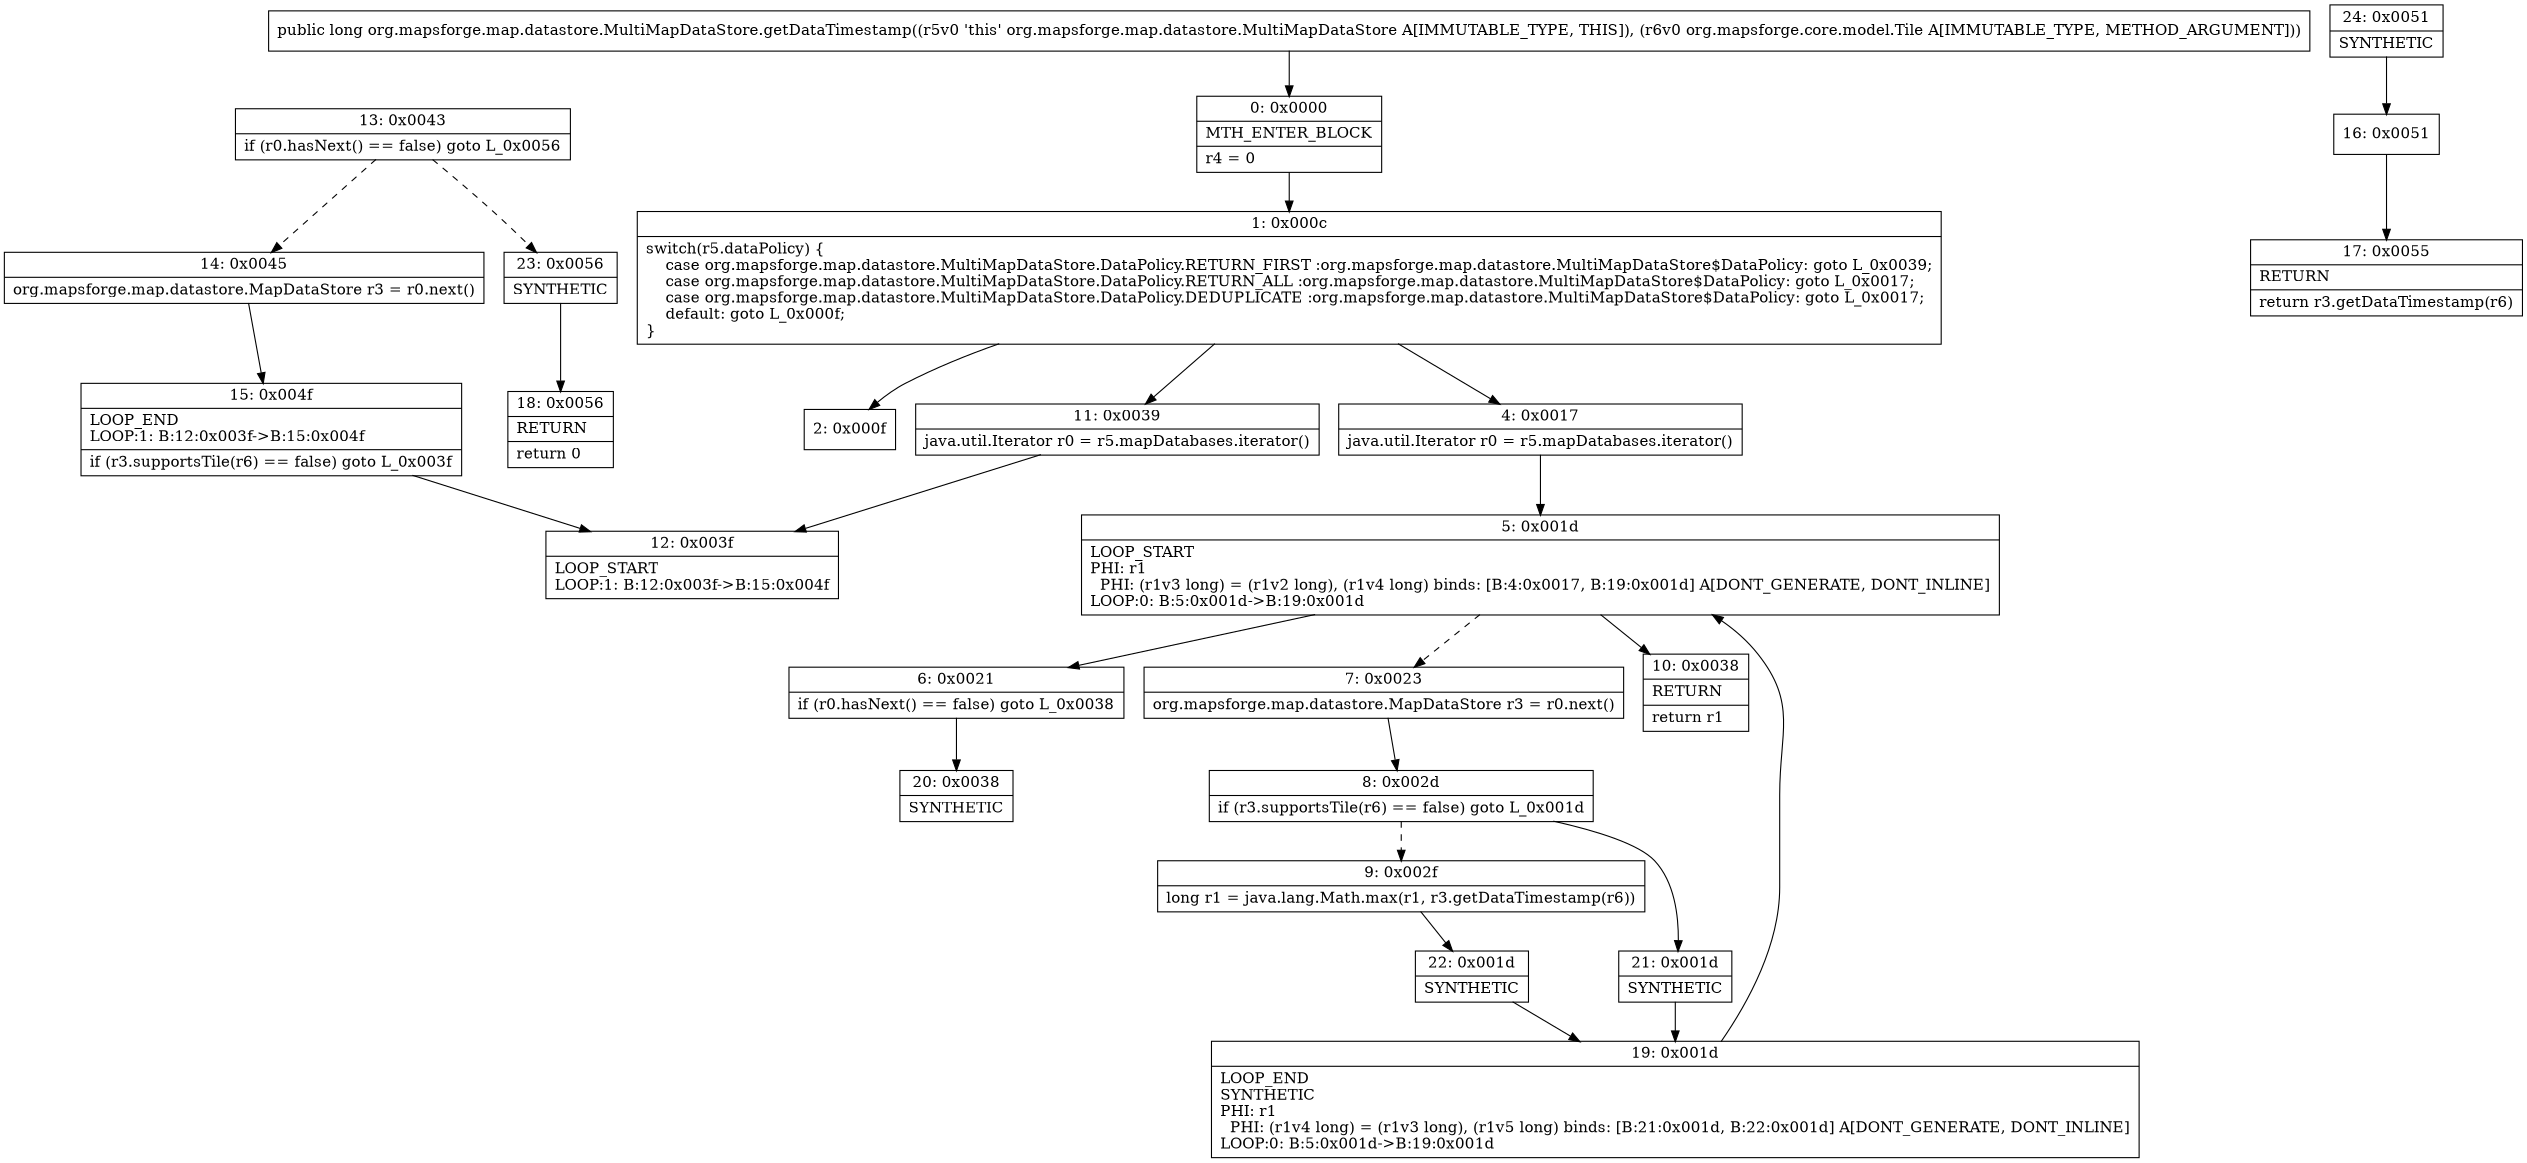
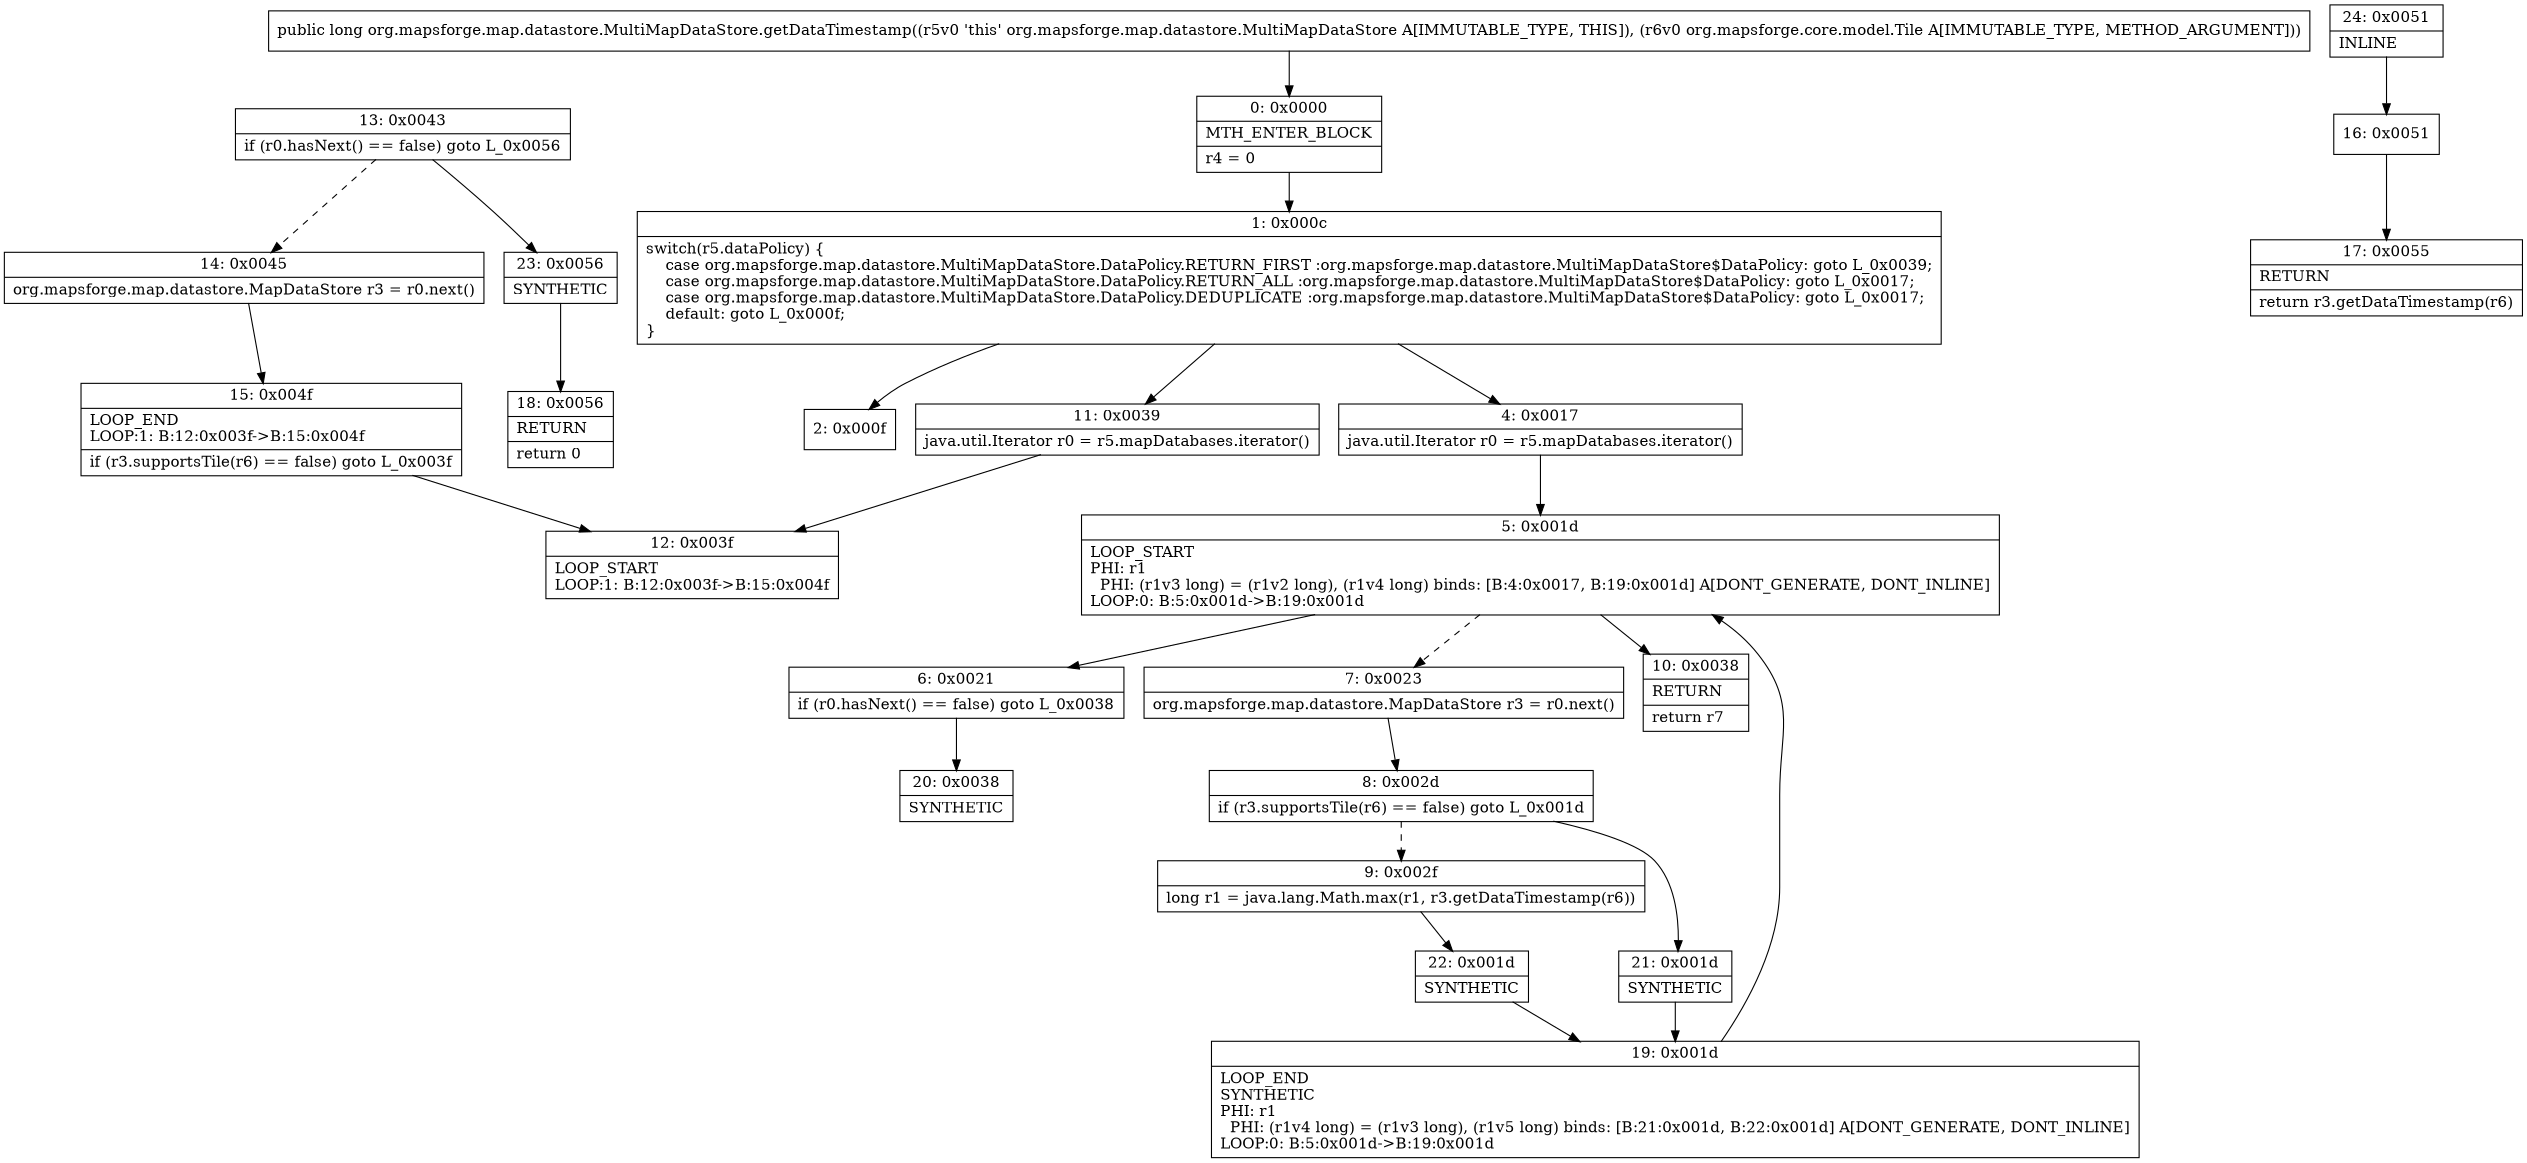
(2387, 44) -> (2369, 44)
(482, 201) -> (482, 201)
(1688, 718) -> (1688, 718)
